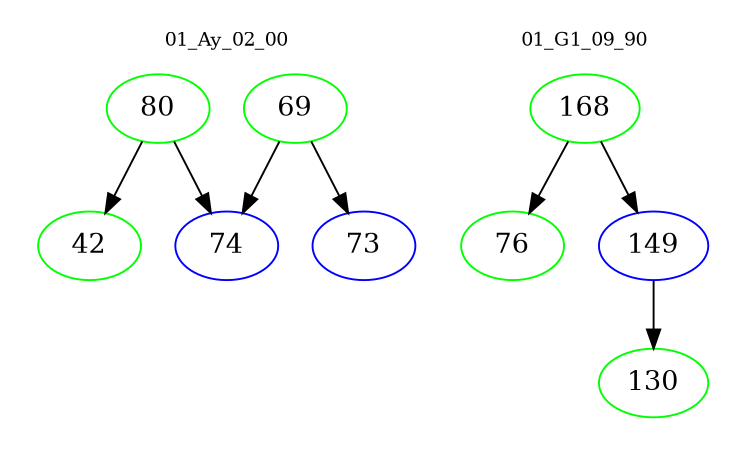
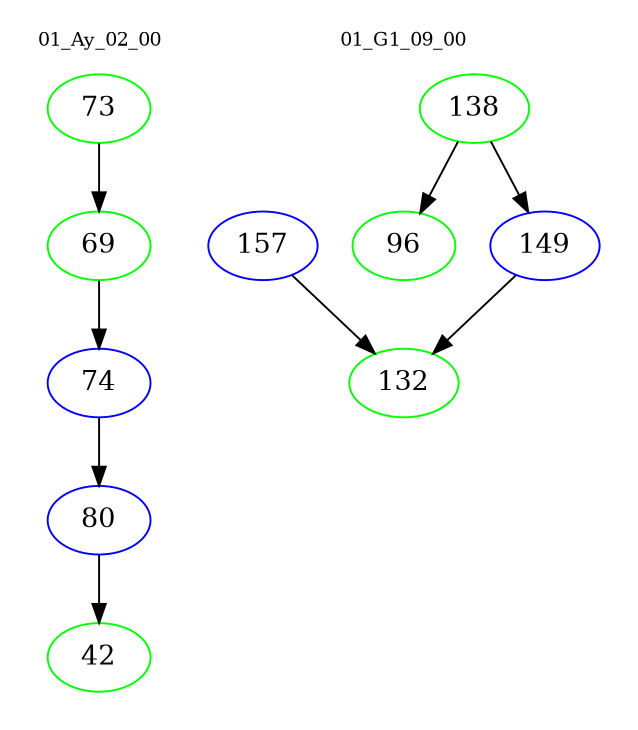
(585, 41) -> (404, 41)
(158, 109) -> (99, 520)
(585, 109) -> (474, 109)
(188, 169) -> (99, 442)
(325, 169) -> (99, 168)
none -> (263, 246)
(364, 246) -> (99, 109)
(513, 246) -> (404, 246)
(654, 383) -> (404, 383)
